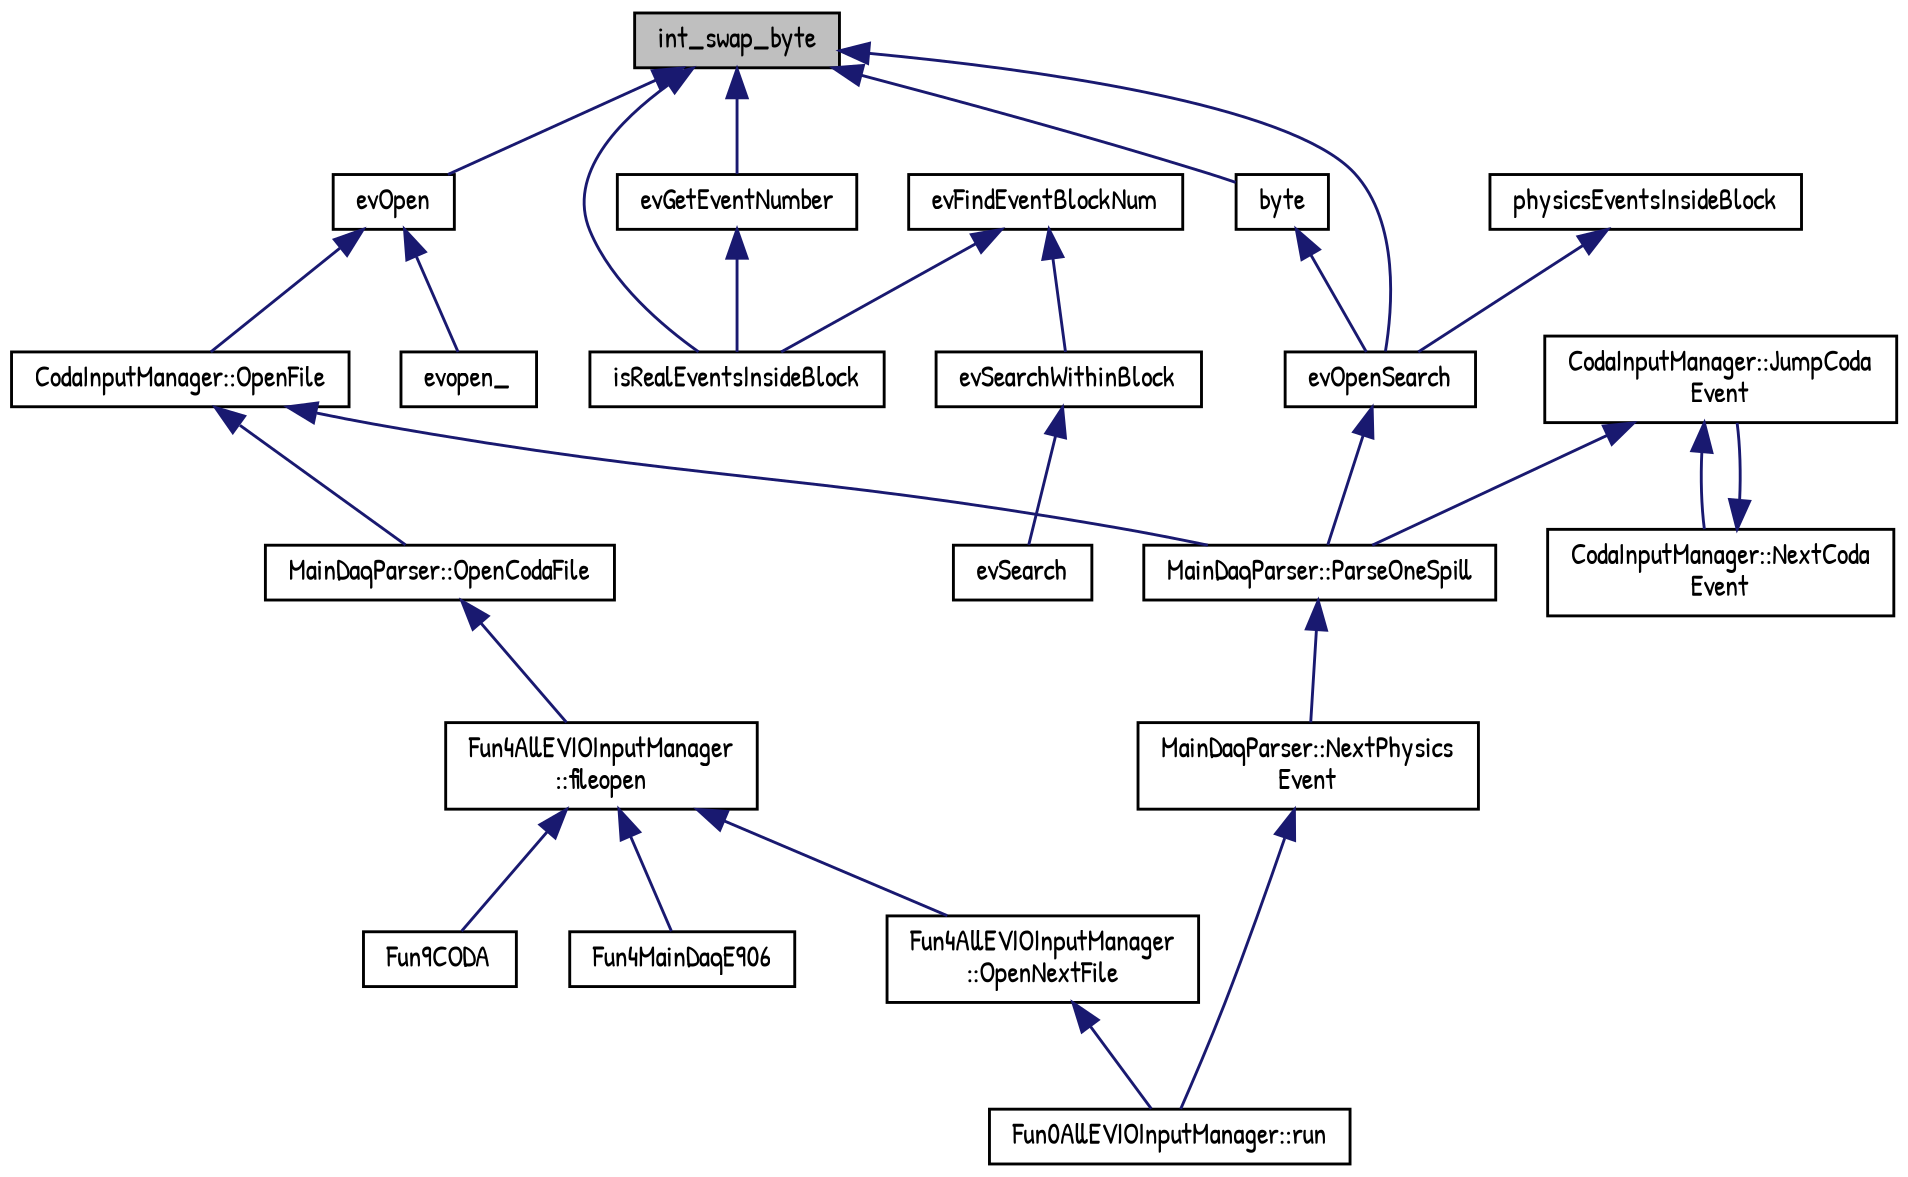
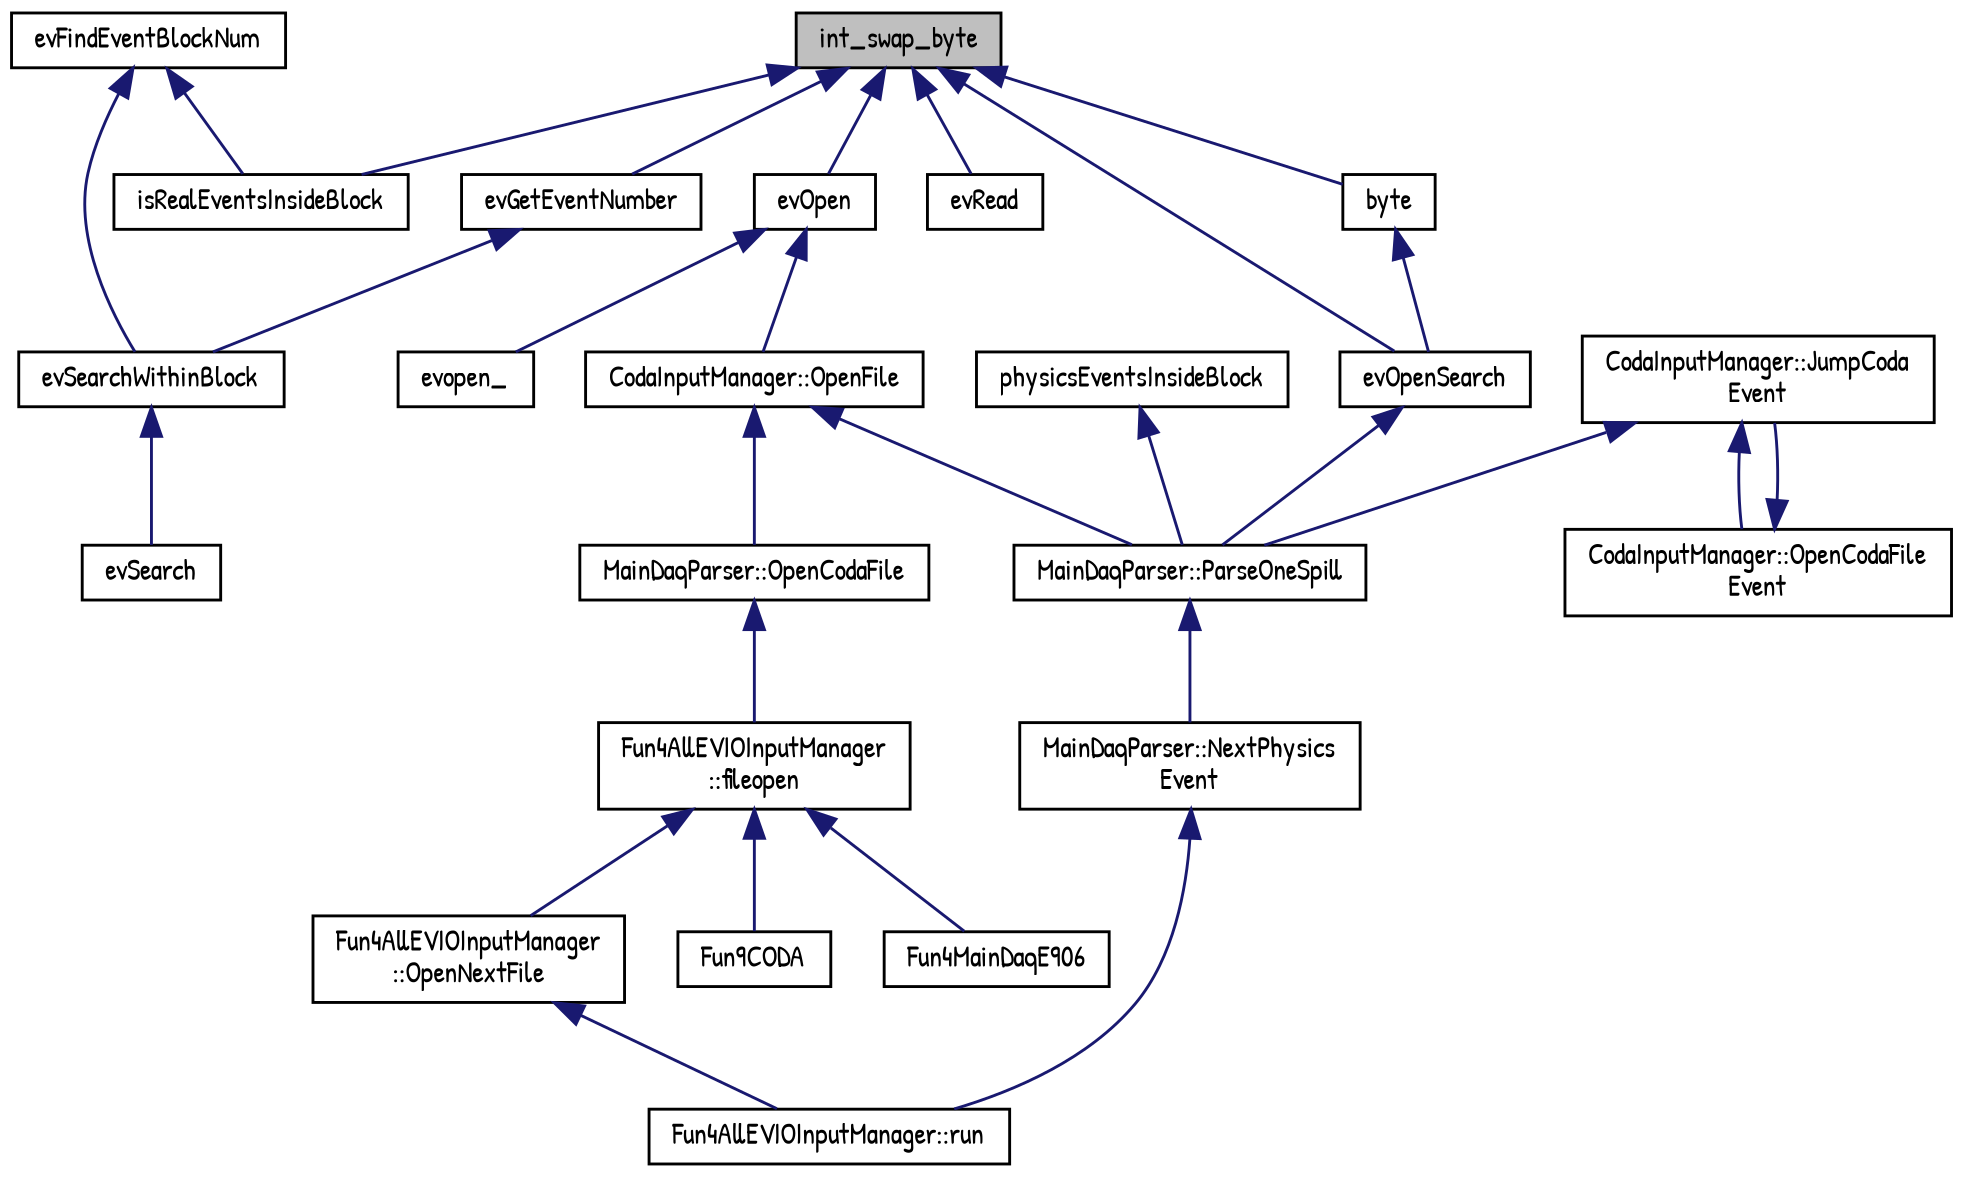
none -> (985, 202)
(1501, 299) -> (1166, 490)
(737, 305) -> (352, 296)
(1721, 573) -> (1758, 573)
(1170, 1137) -> (829, 1137)
